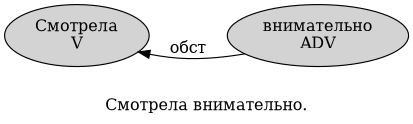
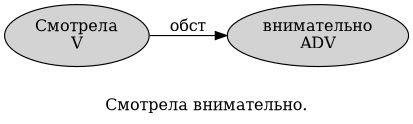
(197, 59) -> (182, 36)
